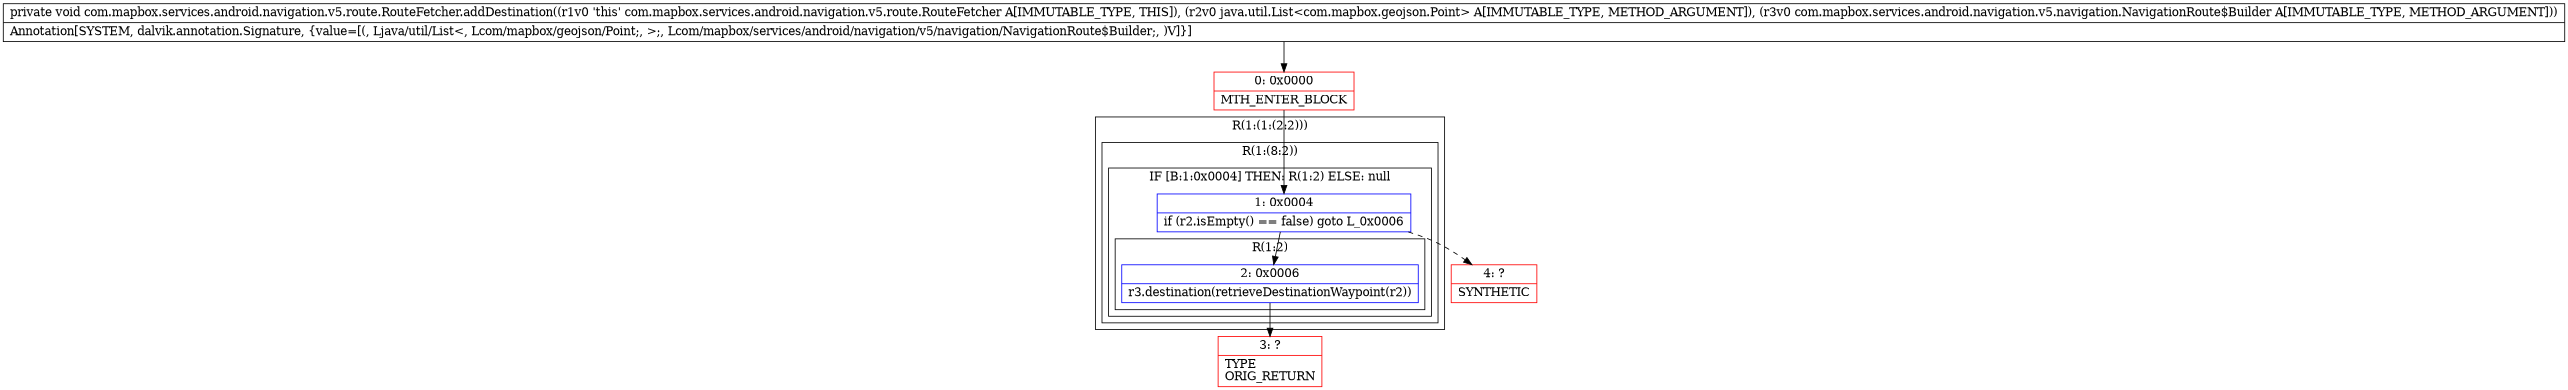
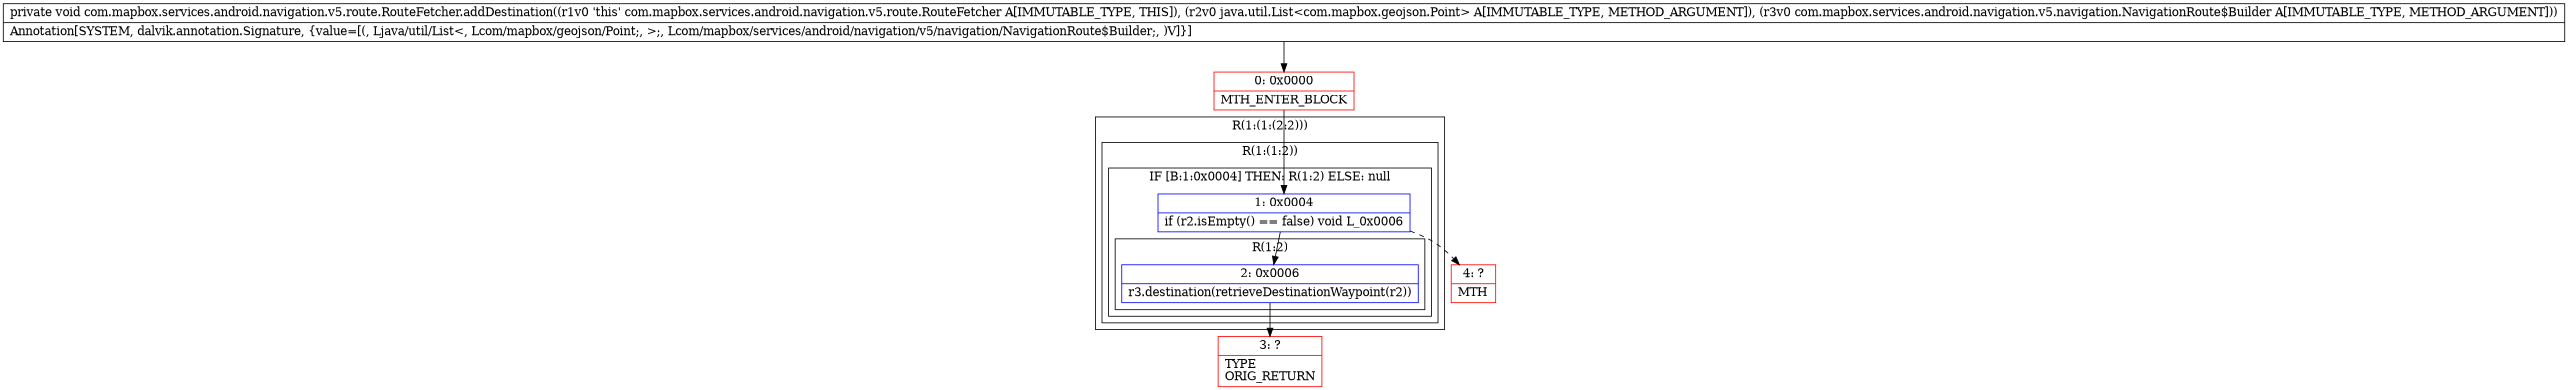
(1270, 152) -> (1270, 152)
(1284, 222) -> (1284, 222)
(1494, 293) -> (1473, 293)
